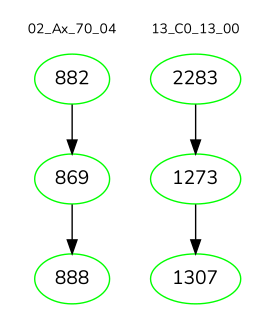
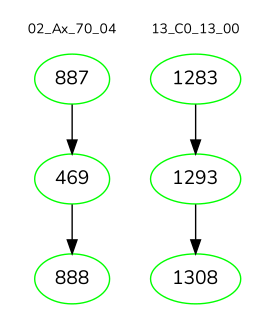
(72, 79) -> (72, 79)
(196, 79) -> (196, 79)
(72, 179) -> (72, 179)
(196, 179) -> (196, 179)
(196, 279) -> (196, 279)
